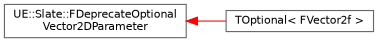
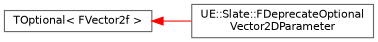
(212, 21) -> (177, 21)
